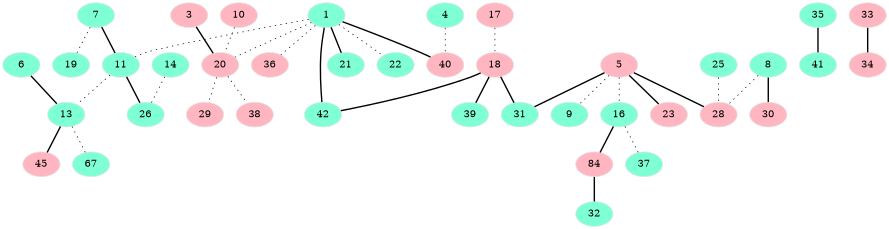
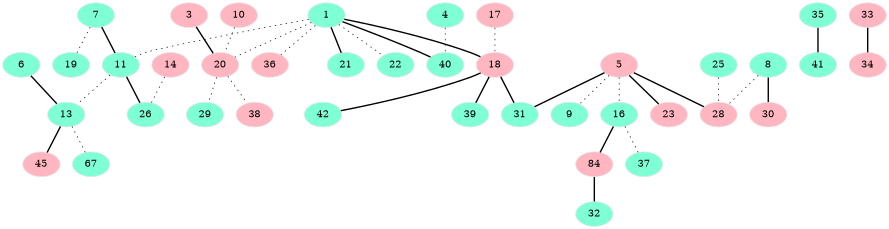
(170, 65) -> (170, 65)
(320, 65) -> (413, 35)
(445, 65) -> (445, 65)
(205, 115) -> (205, 115)
